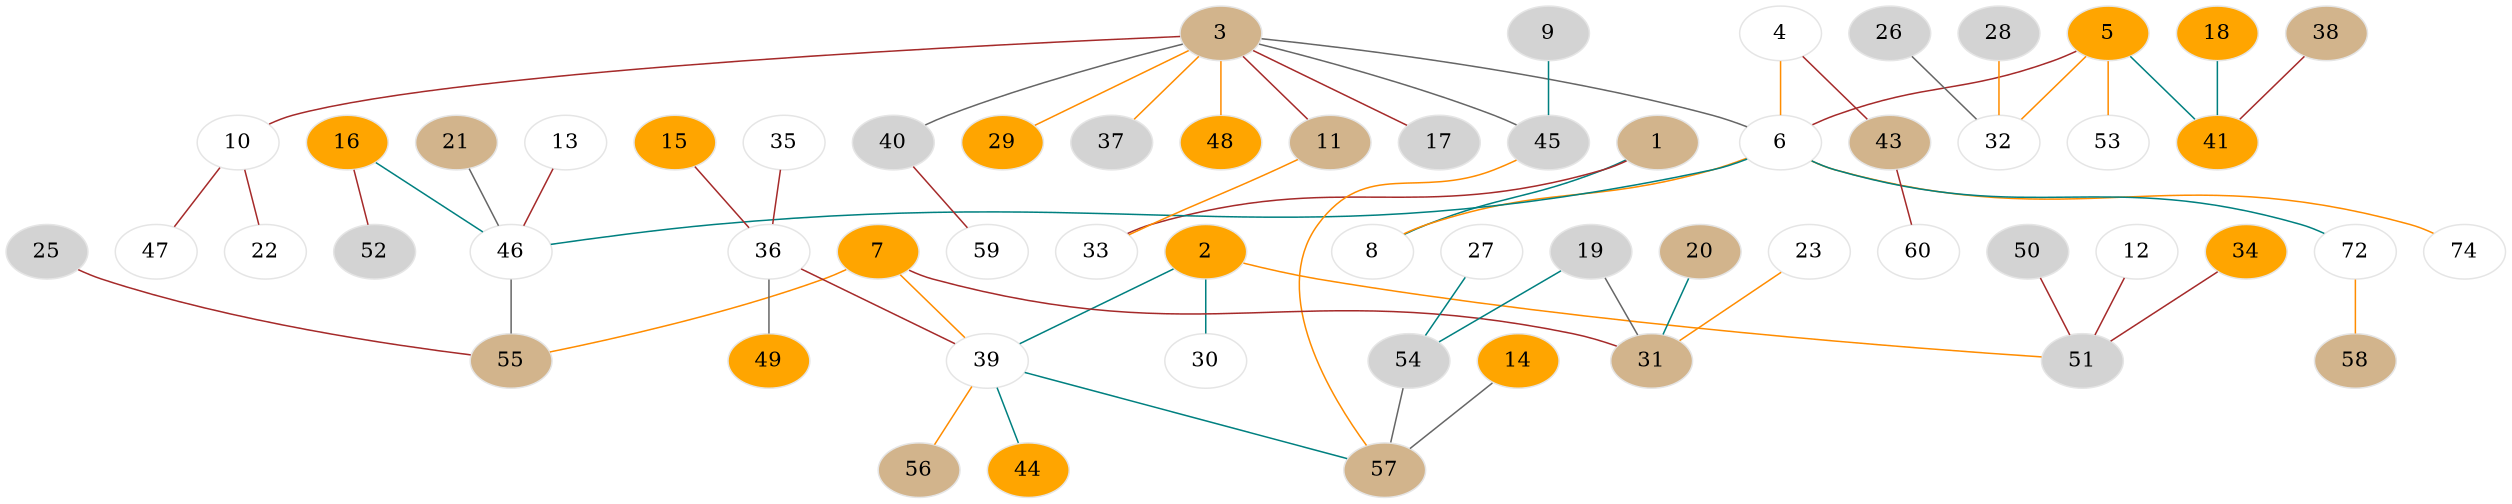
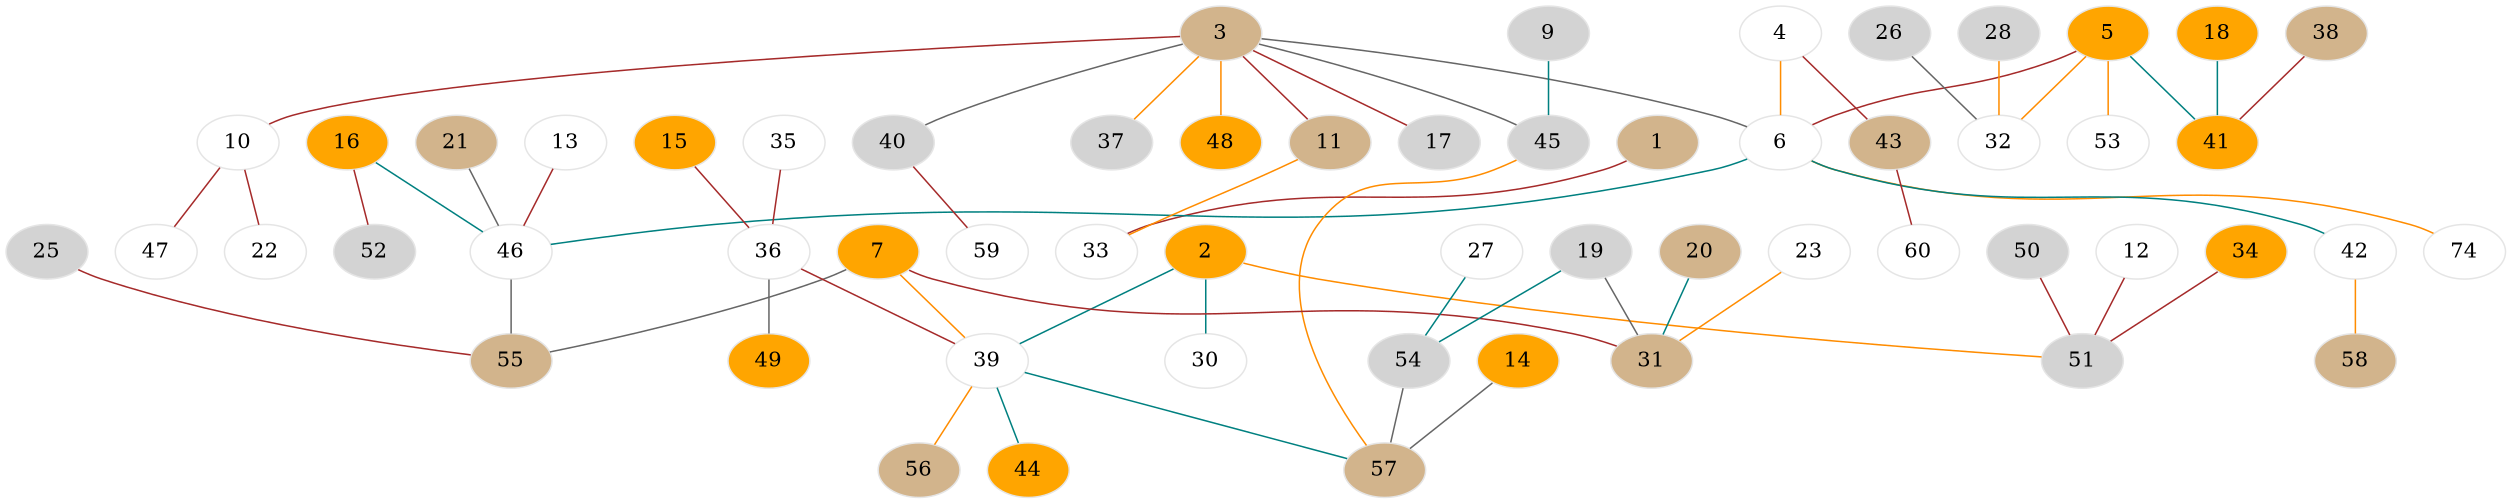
(1003, 143) -> none
(1373, 252) -> none
(2355, 252) -> (2355, 252)
(700, 317) -> (700, 317)
